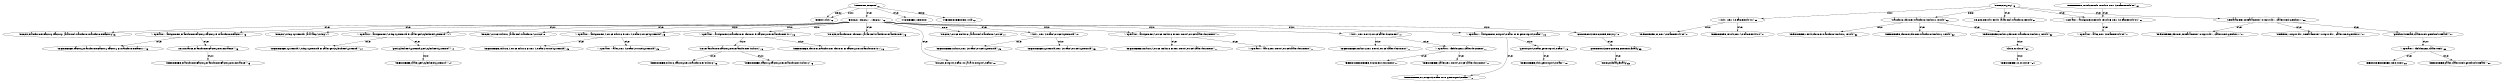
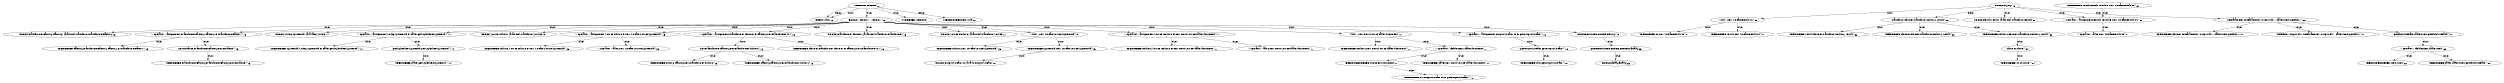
(945, 27) -> (945, 27)
(923, 34) -> (1014, 56)
(1502, 67) -> (1404, 70)
